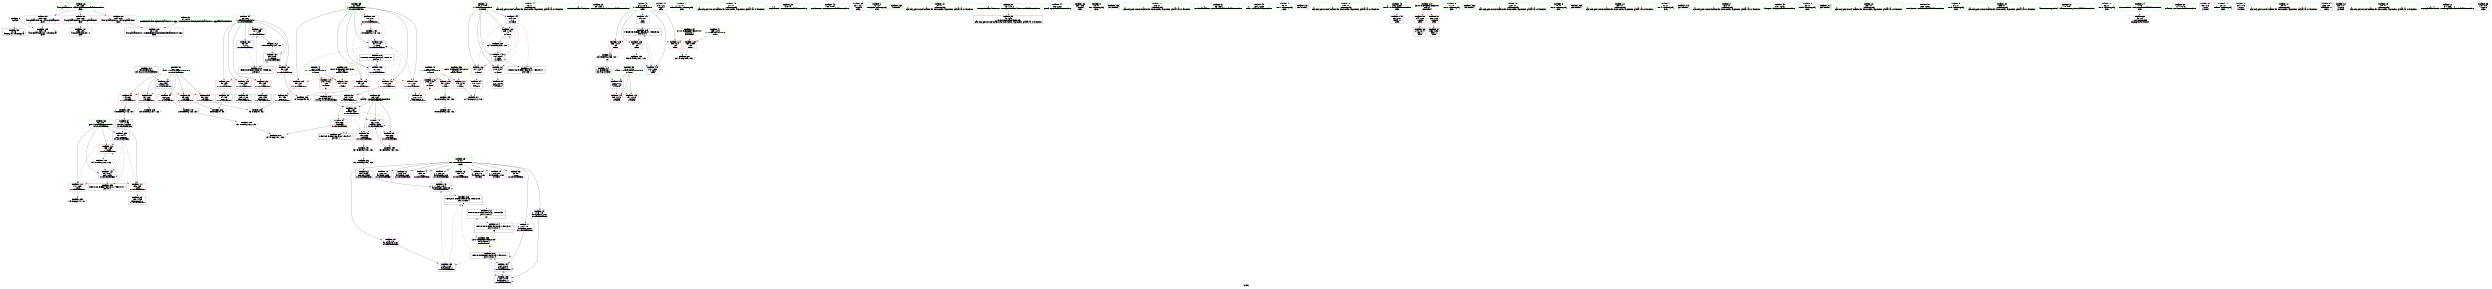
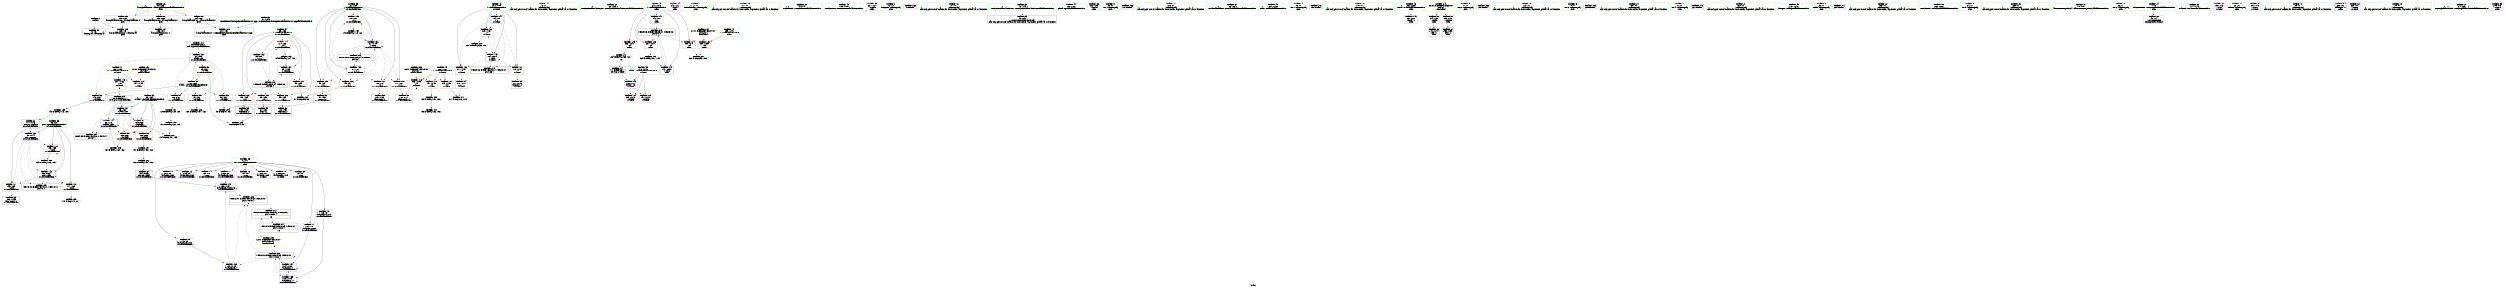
(180, 84) -> (199, 77)
